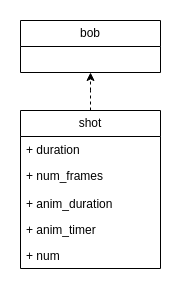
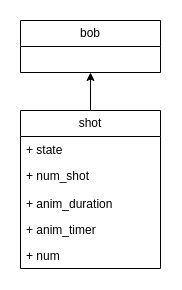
(91, 93) -> (91, 93)
(57, 151) -> (48, 151)
(65, 177) -> (59, 177)
